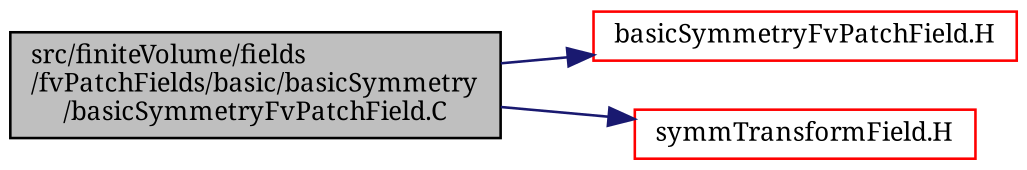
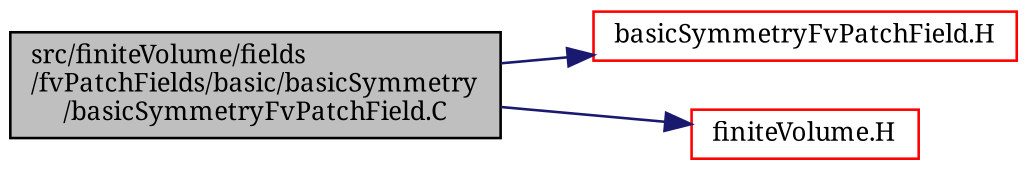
(805, 134) -> (805, 134)
